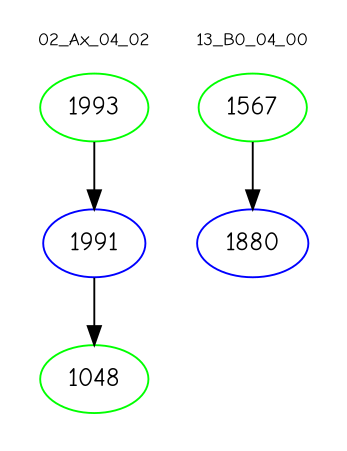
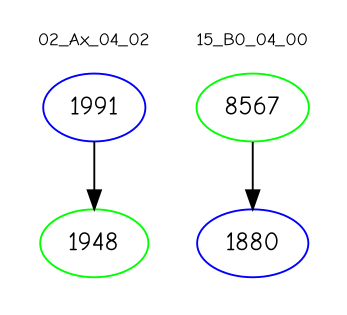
(253, 41) -> (253, 41)
(94, 108) -> none
(253, 108) -> (253, 108)
(94, 379) -> (94, 243)
